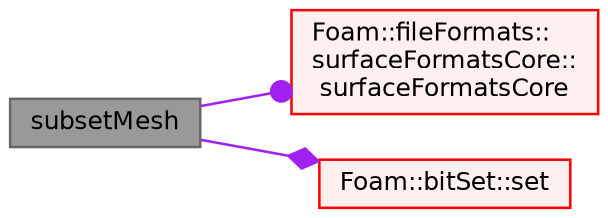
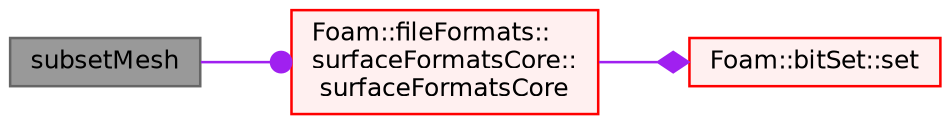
(244, 148) -> (628, 62)
